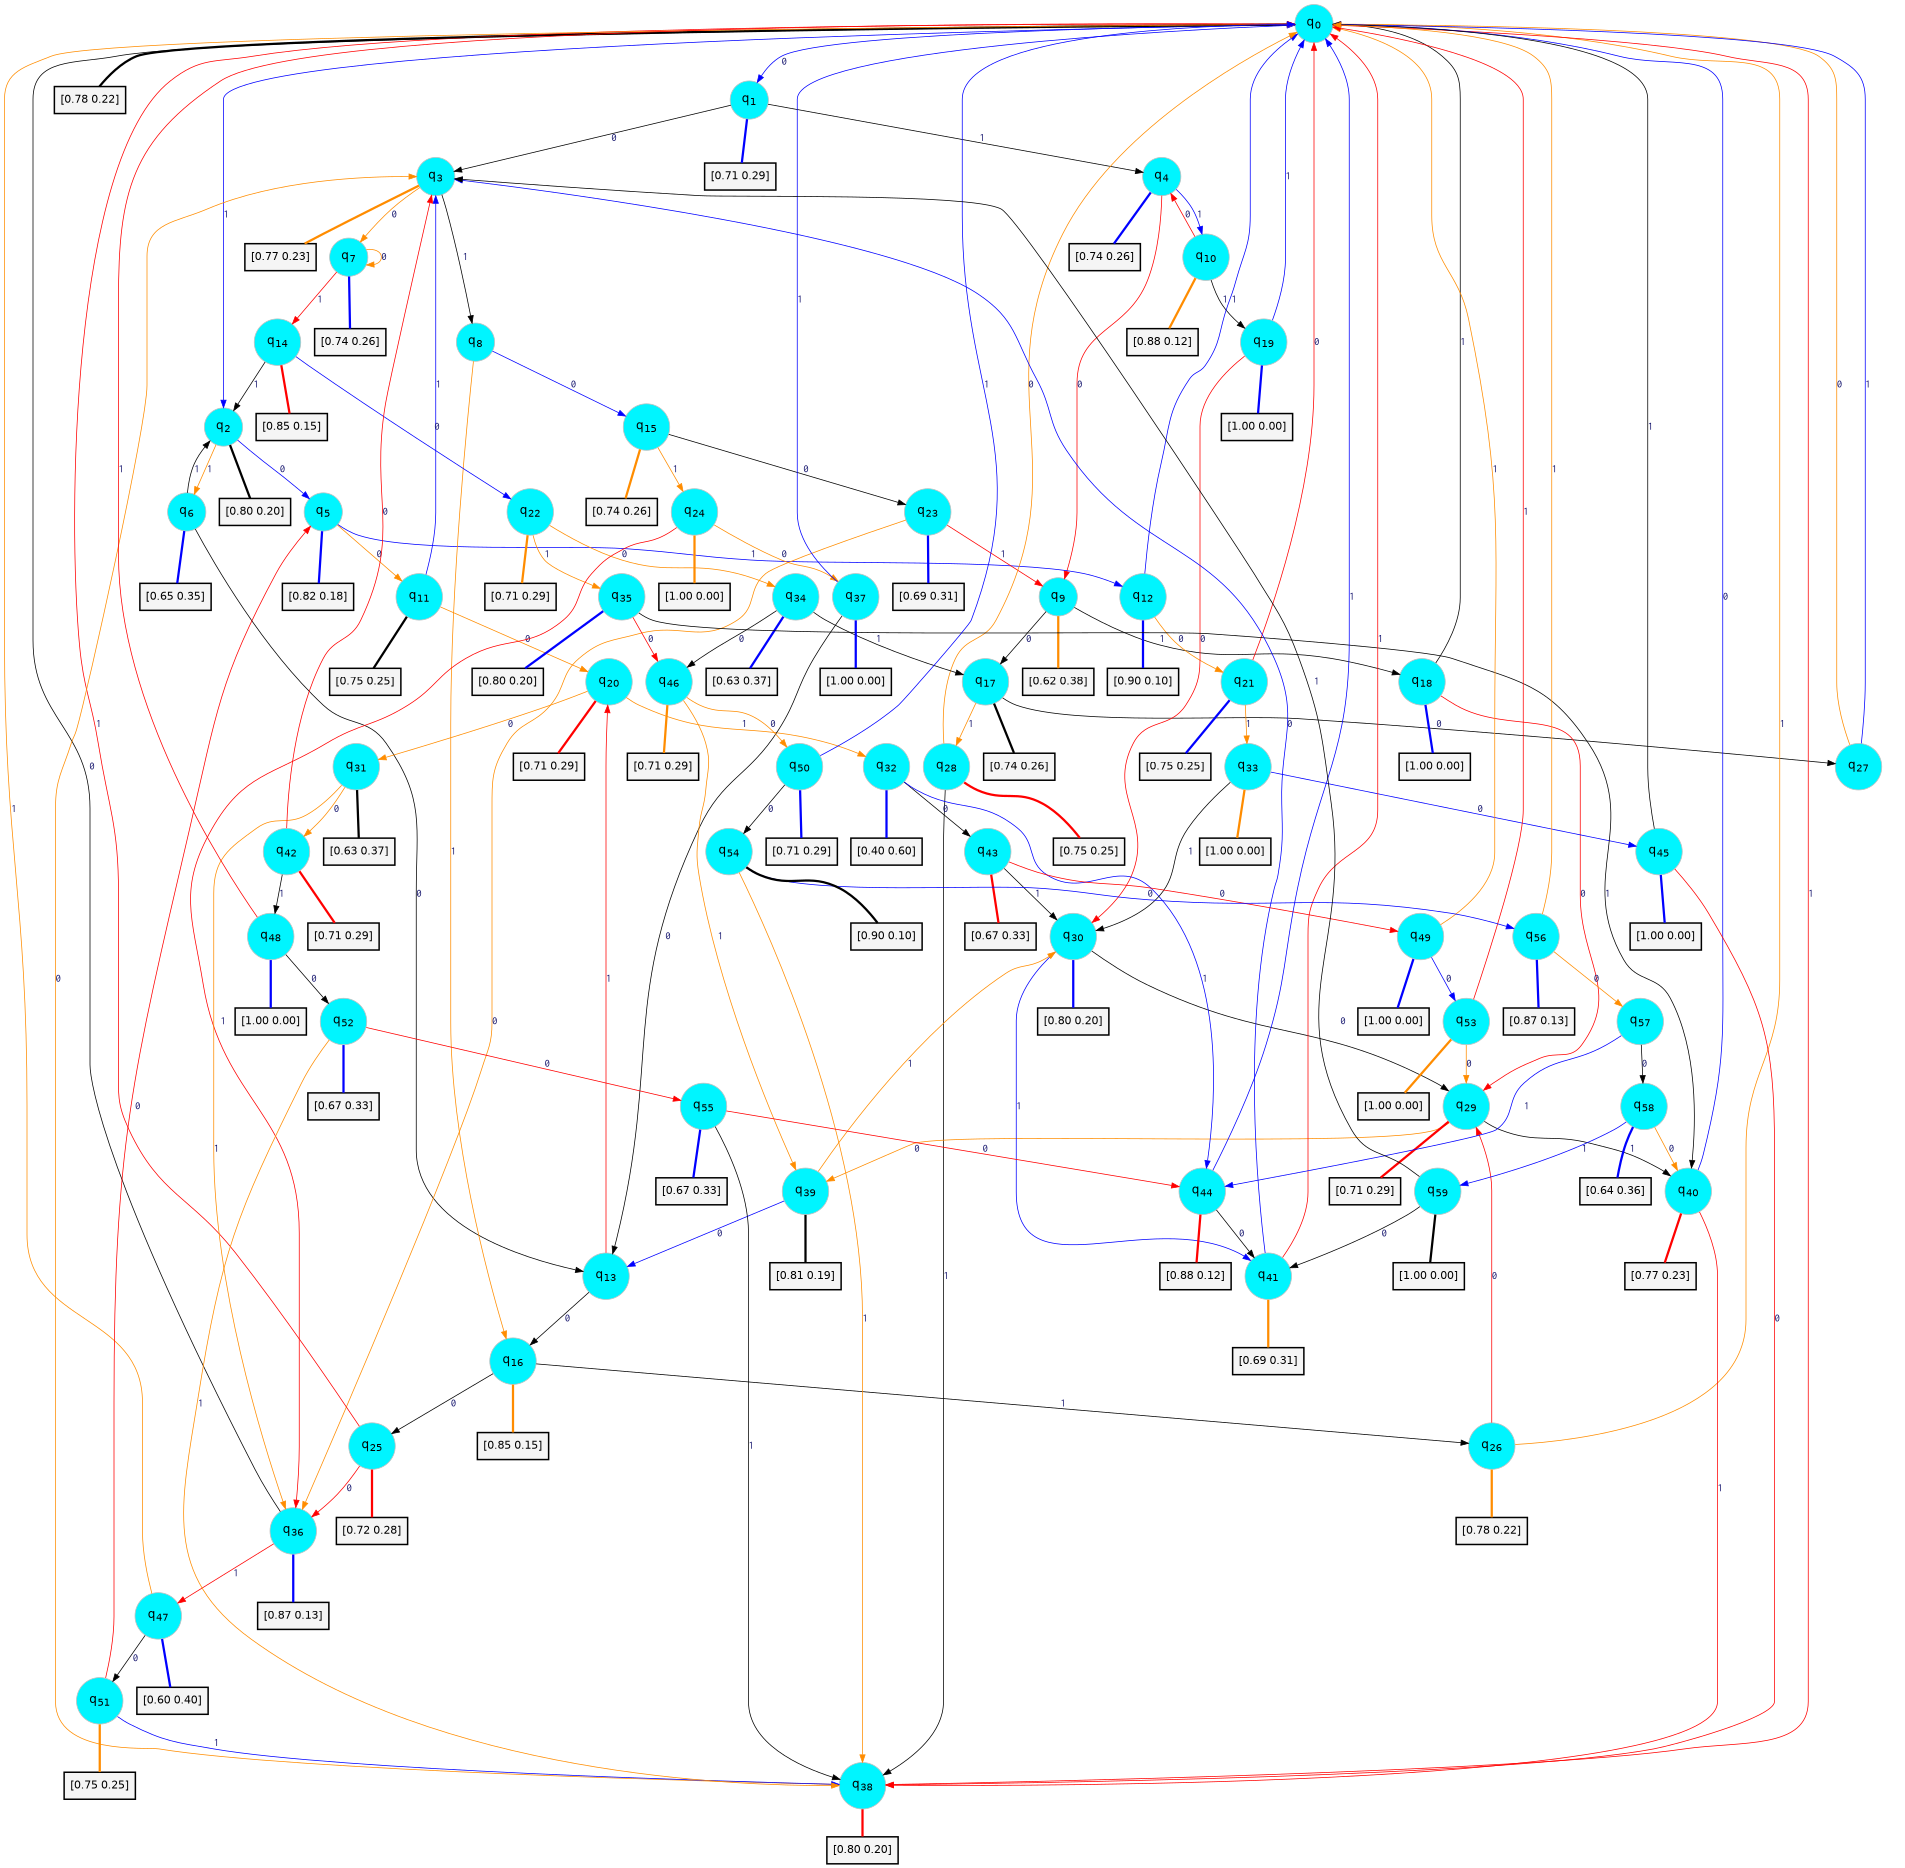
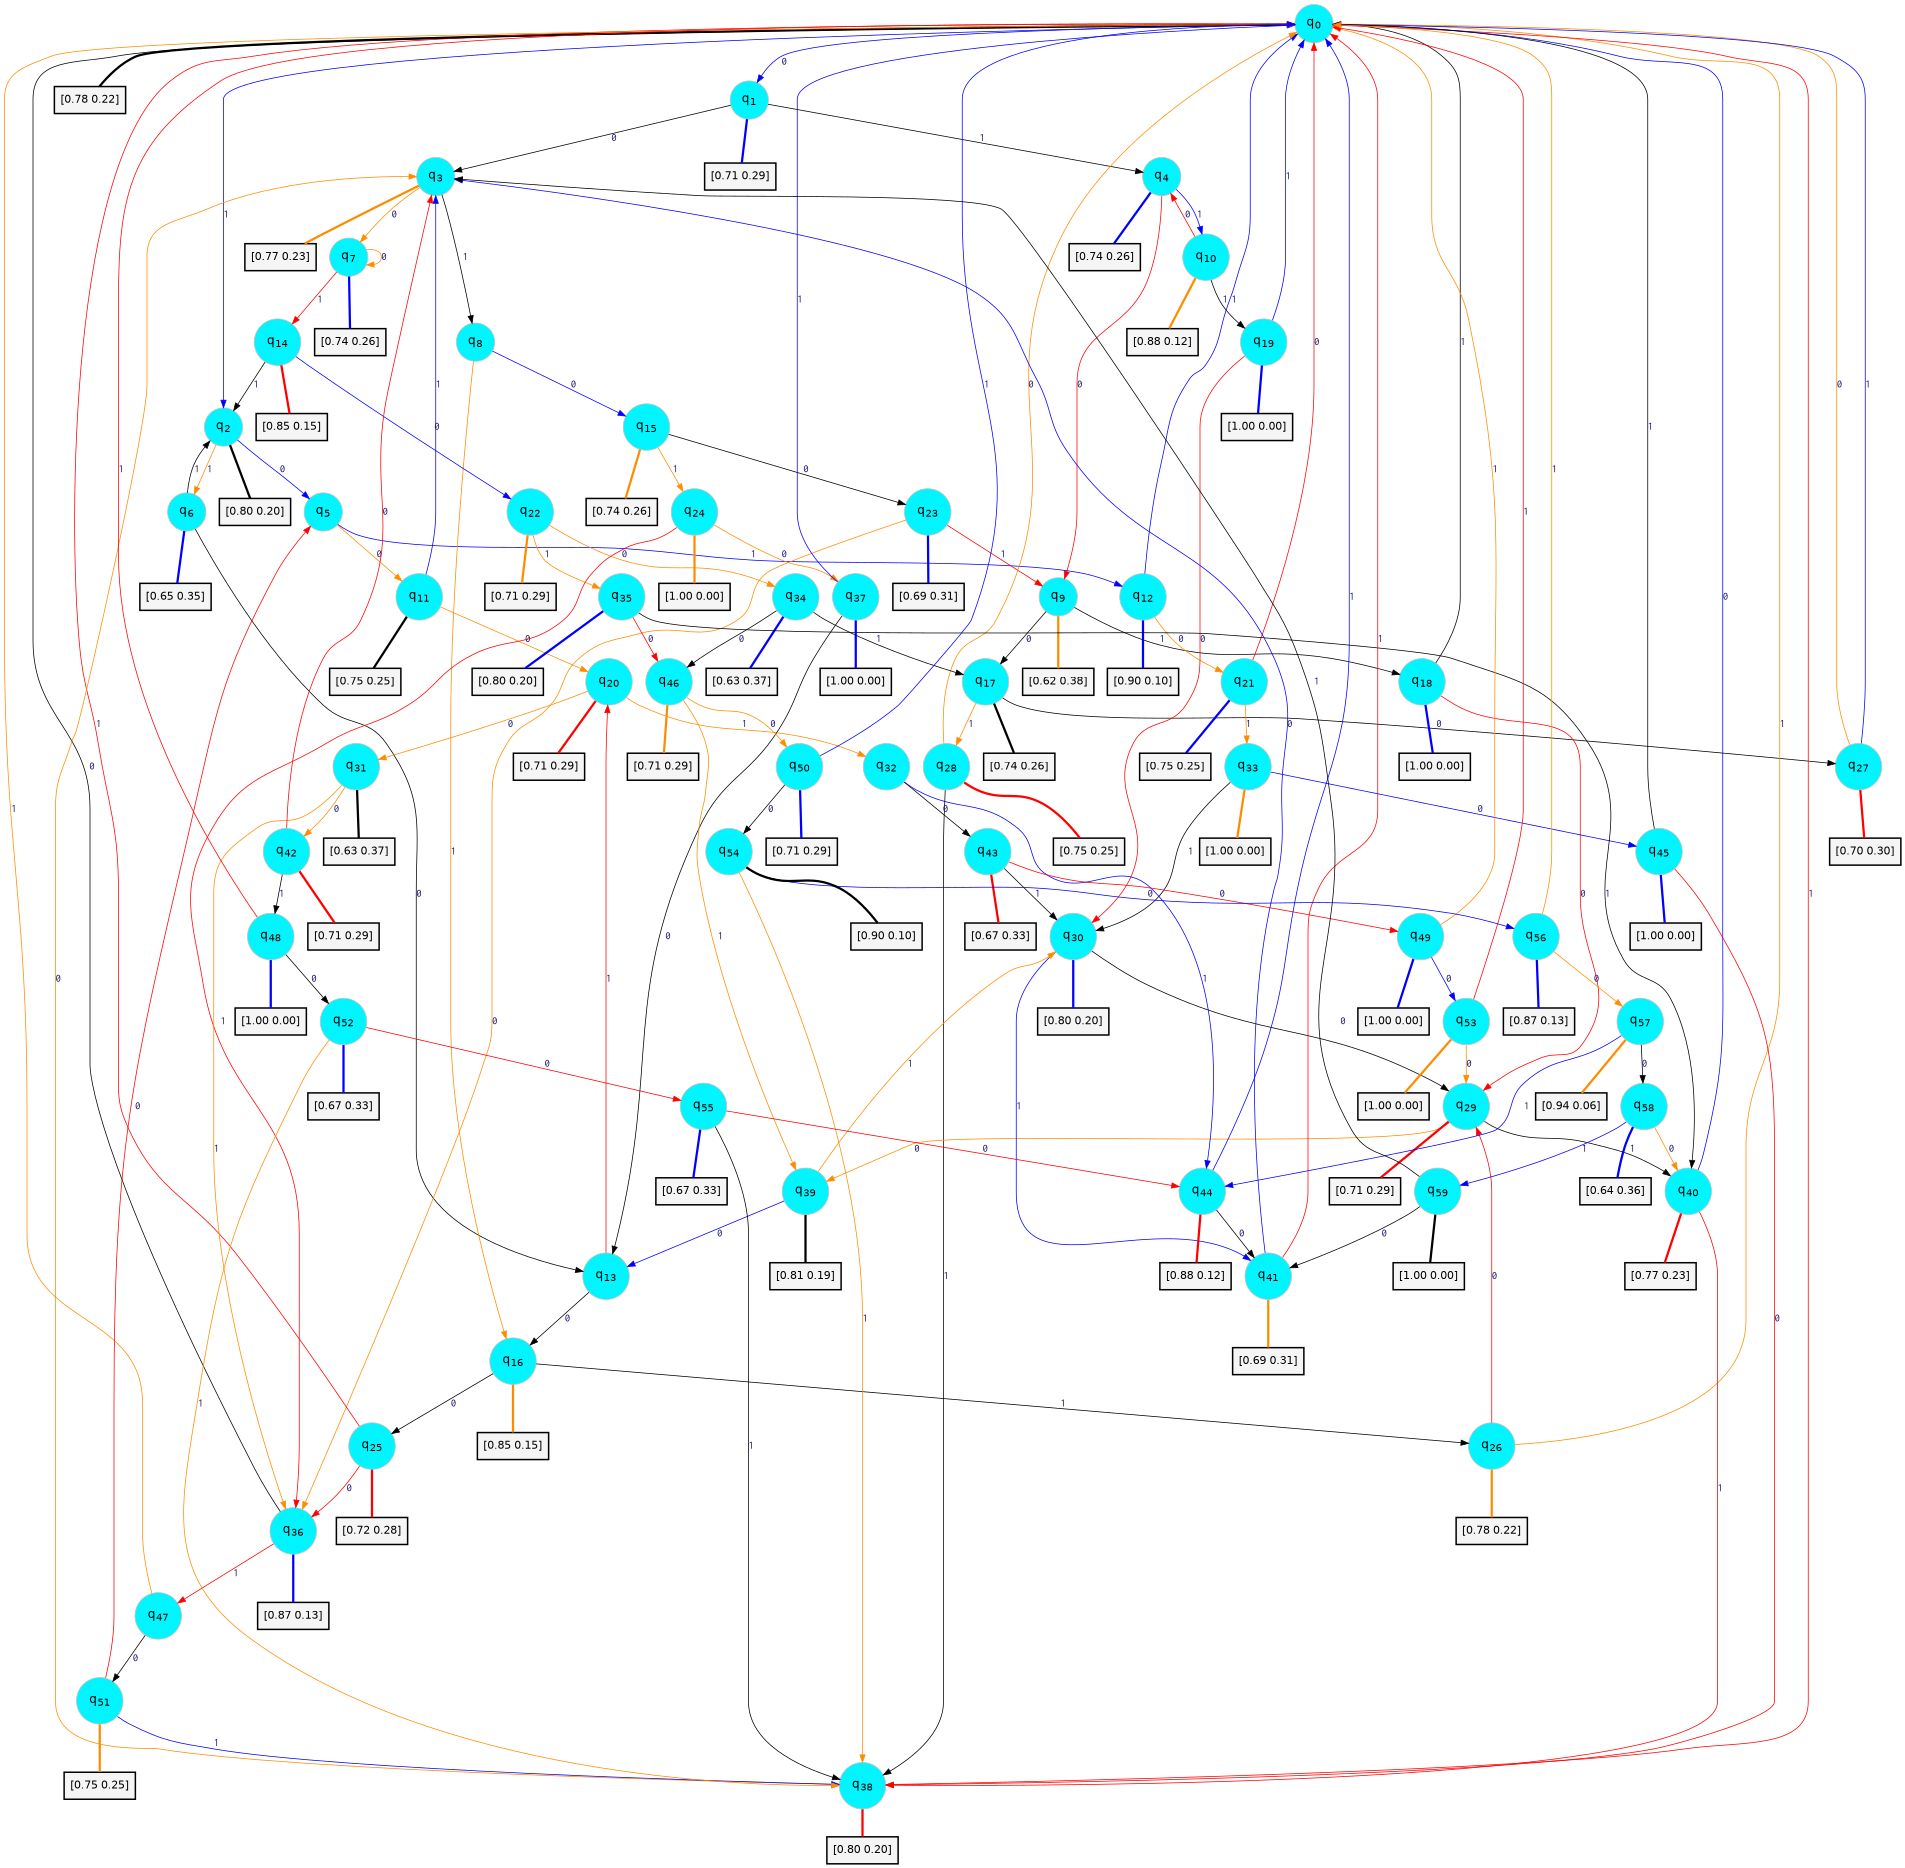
(318, 597) -> none
(886, 852) -> none
none -> (1865, 852)
none -> (1571, 1106)
(172, 1701) -> none
